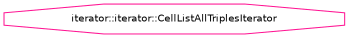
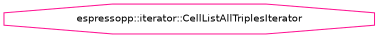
(174, 19) -> (189, 19)
